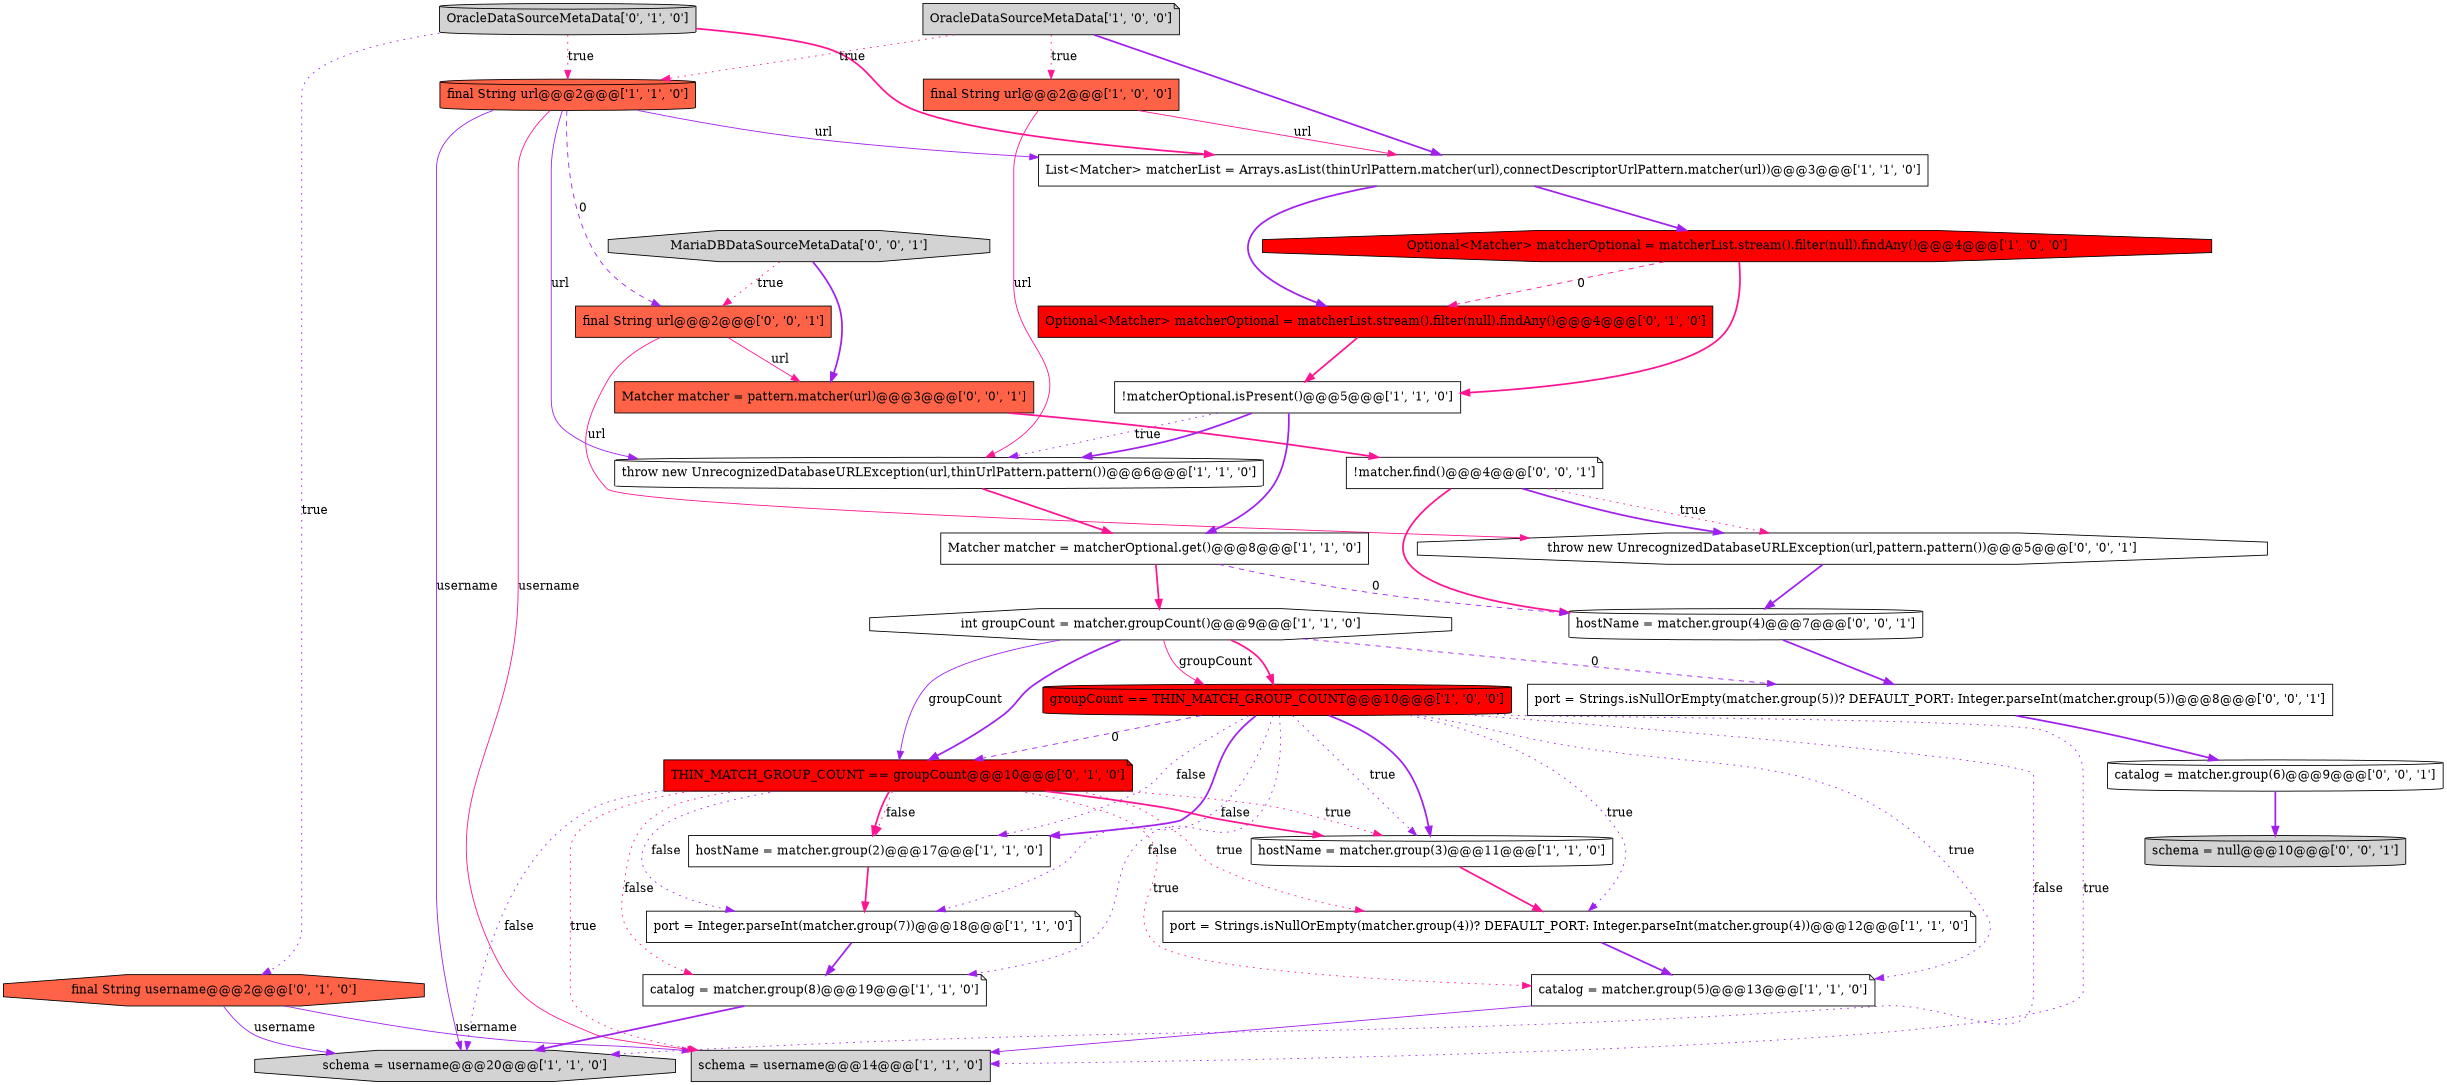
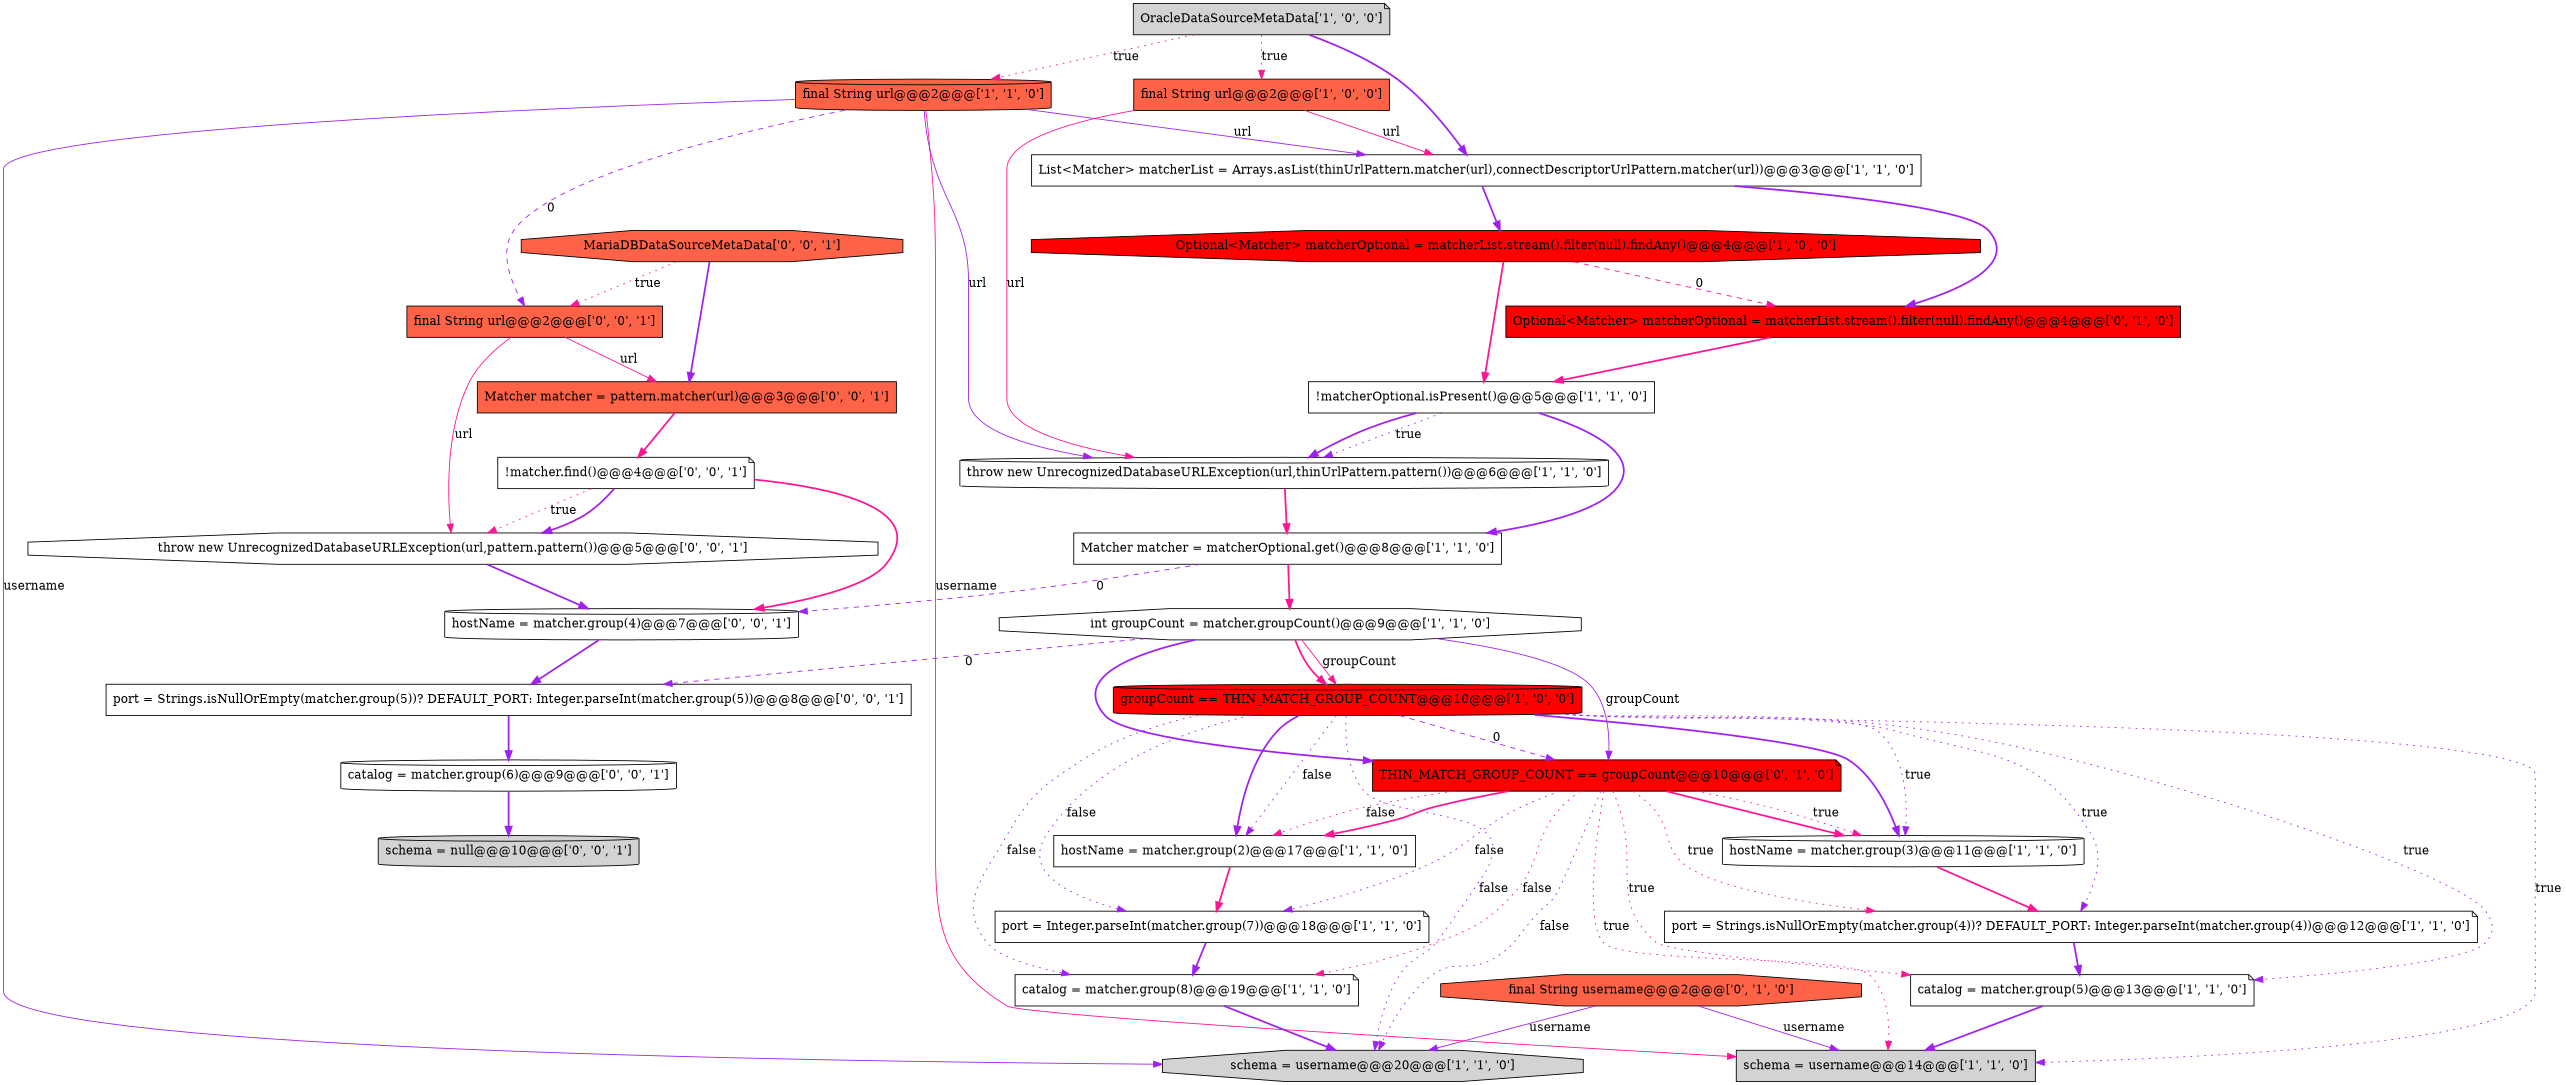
(568, 19) -> none
(799, 246) -> (712, 246)
(1305, 1025) -> (1988, 1027)
